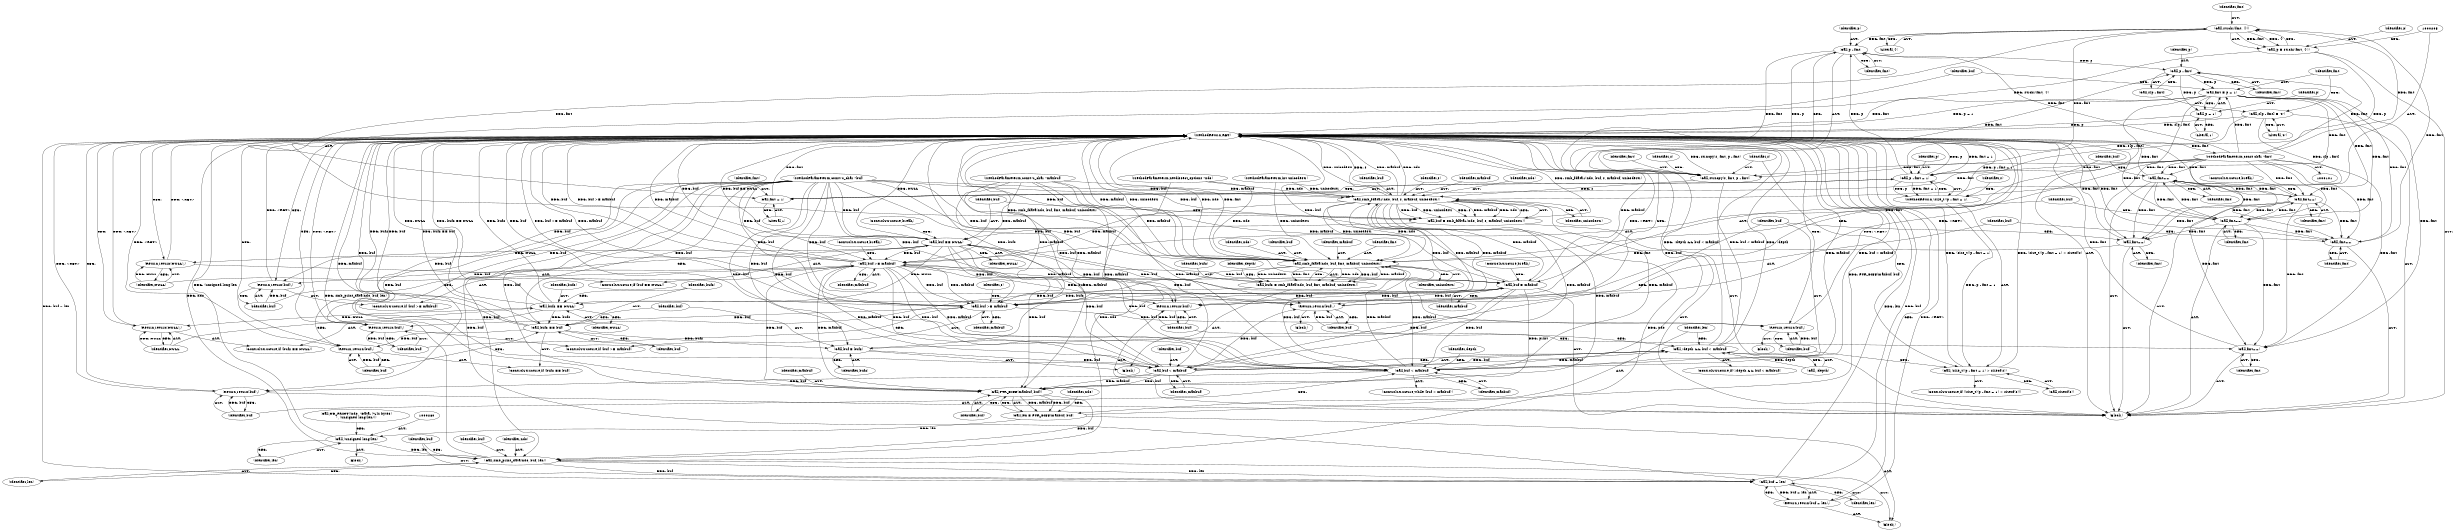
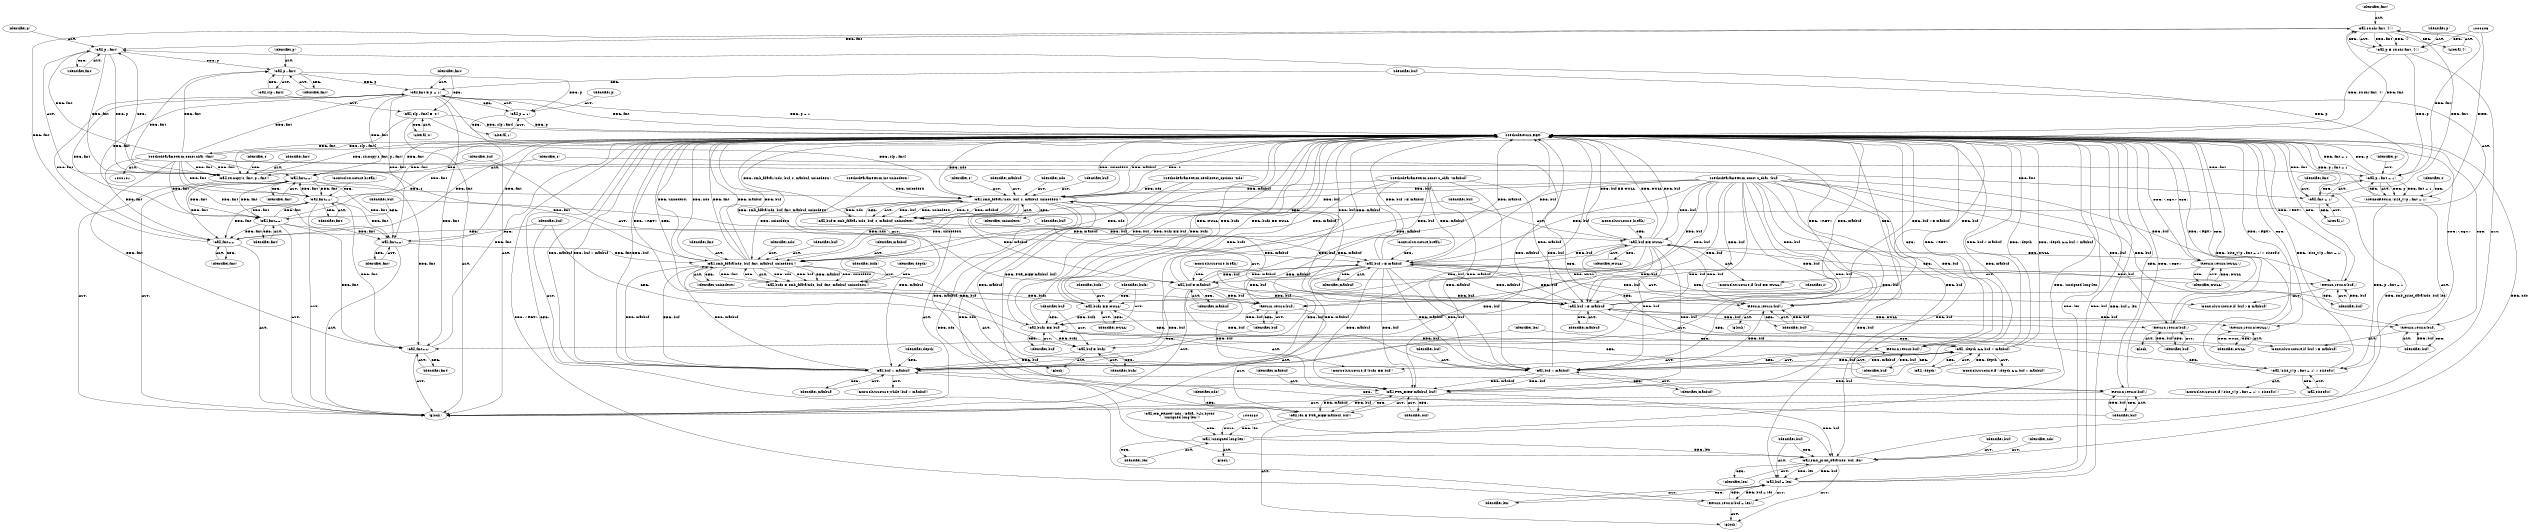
(2412, 114) -> (2483, 114)
(1538, 339) -> (1224, 339)
(279, 349) -> none
(403, 429) -> (1230, 429)
